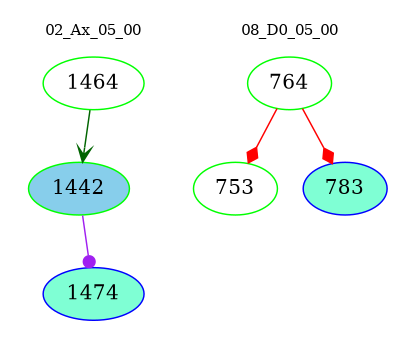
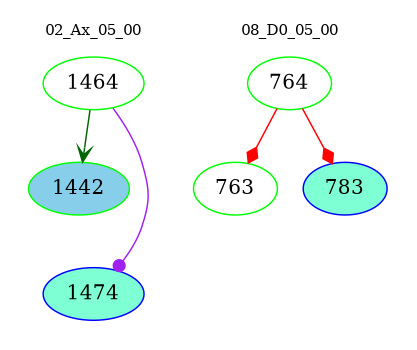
(235, 189) -> (235, 189)
(85, 236) -> (147, 183)
